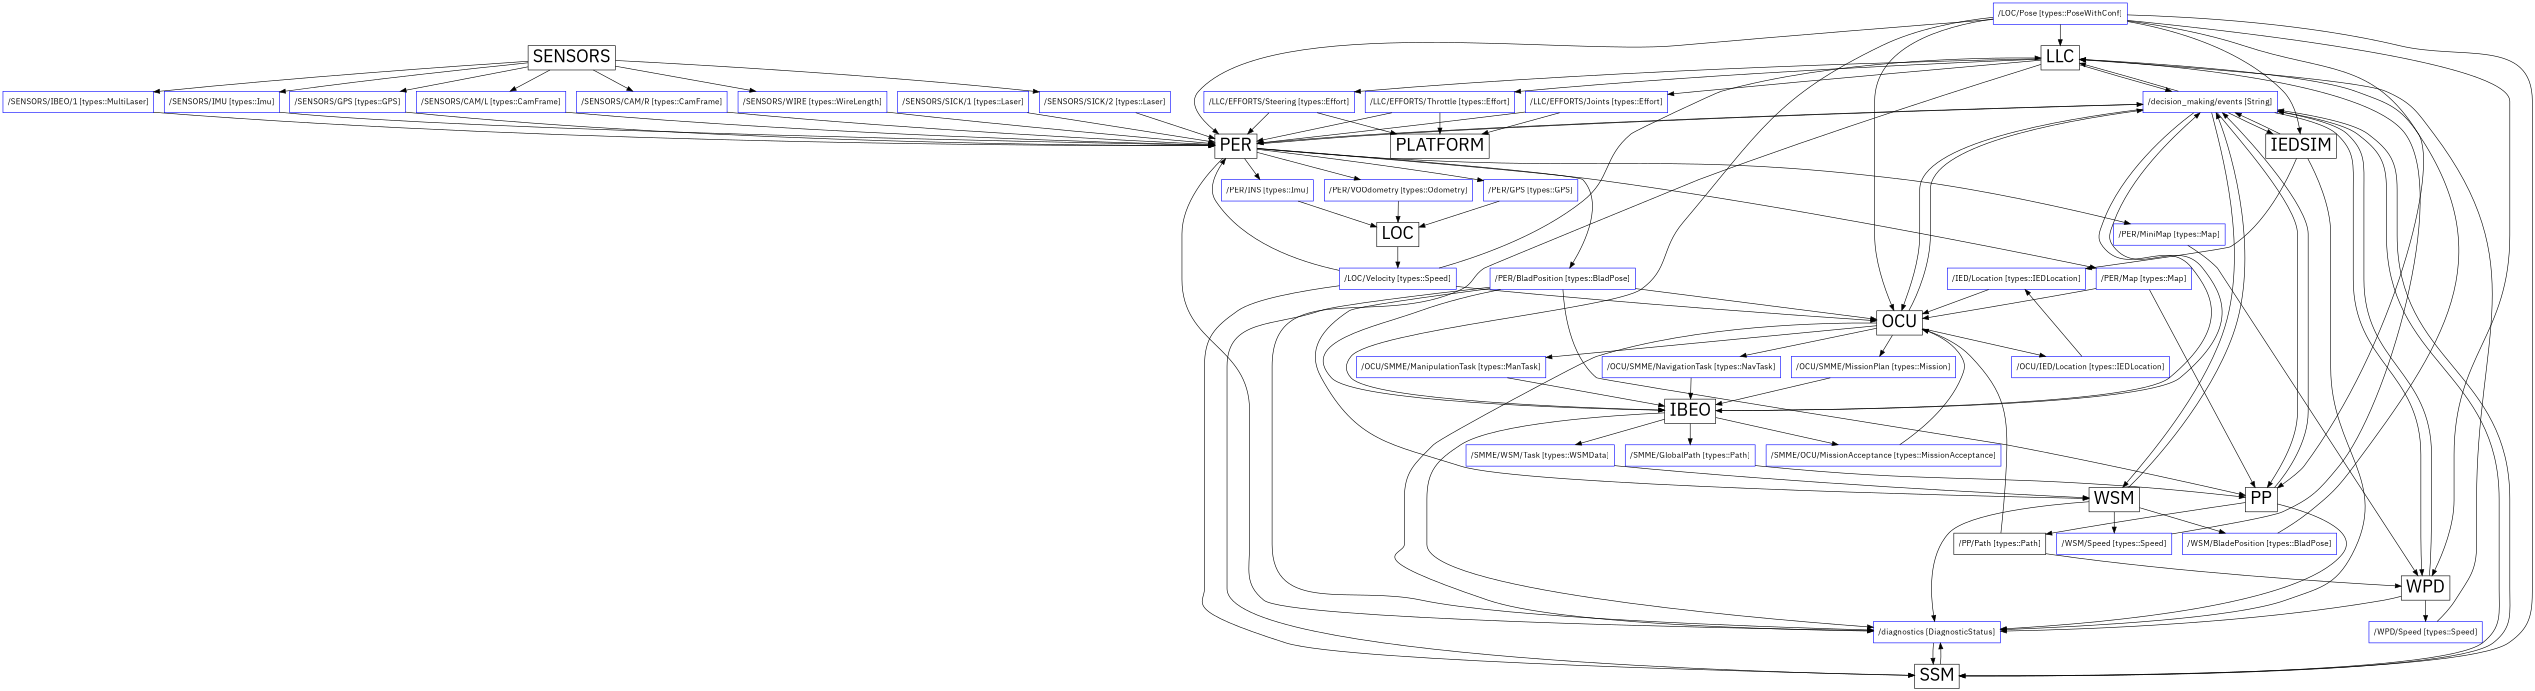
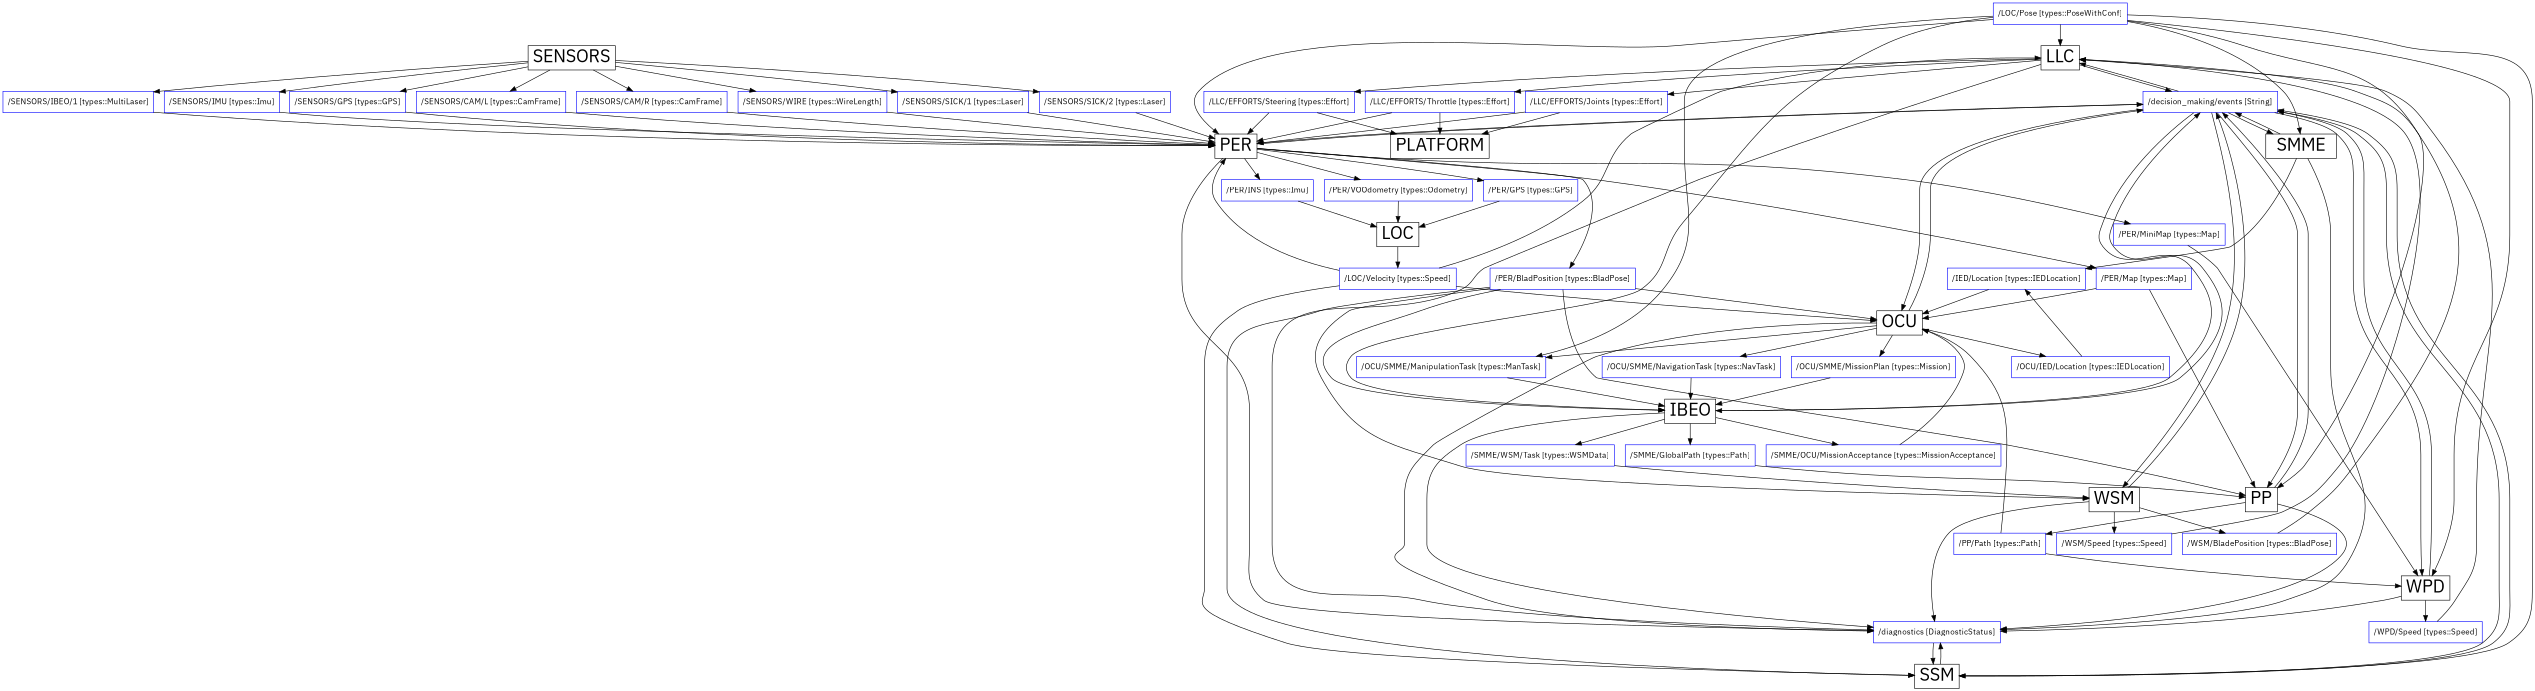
none -> (754, 76)
(1875, 126) -> (1684, 101)
(2301, 146) -> (2301, 146)
(2000, 544) -> (2000, 544)
